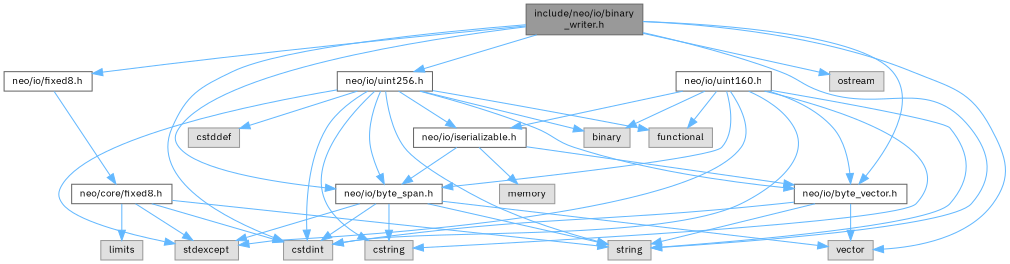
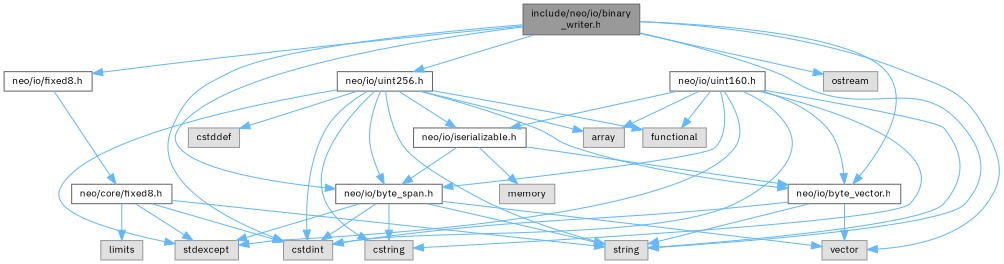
(607, 138) -> (604, 138)
